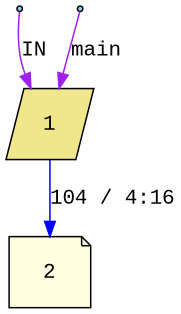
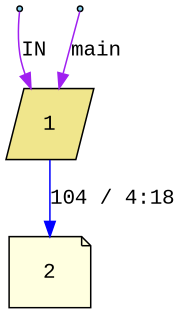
(113, 198) -> (113, 198)
